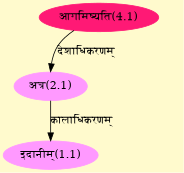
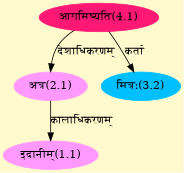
none -> (141, 86)
